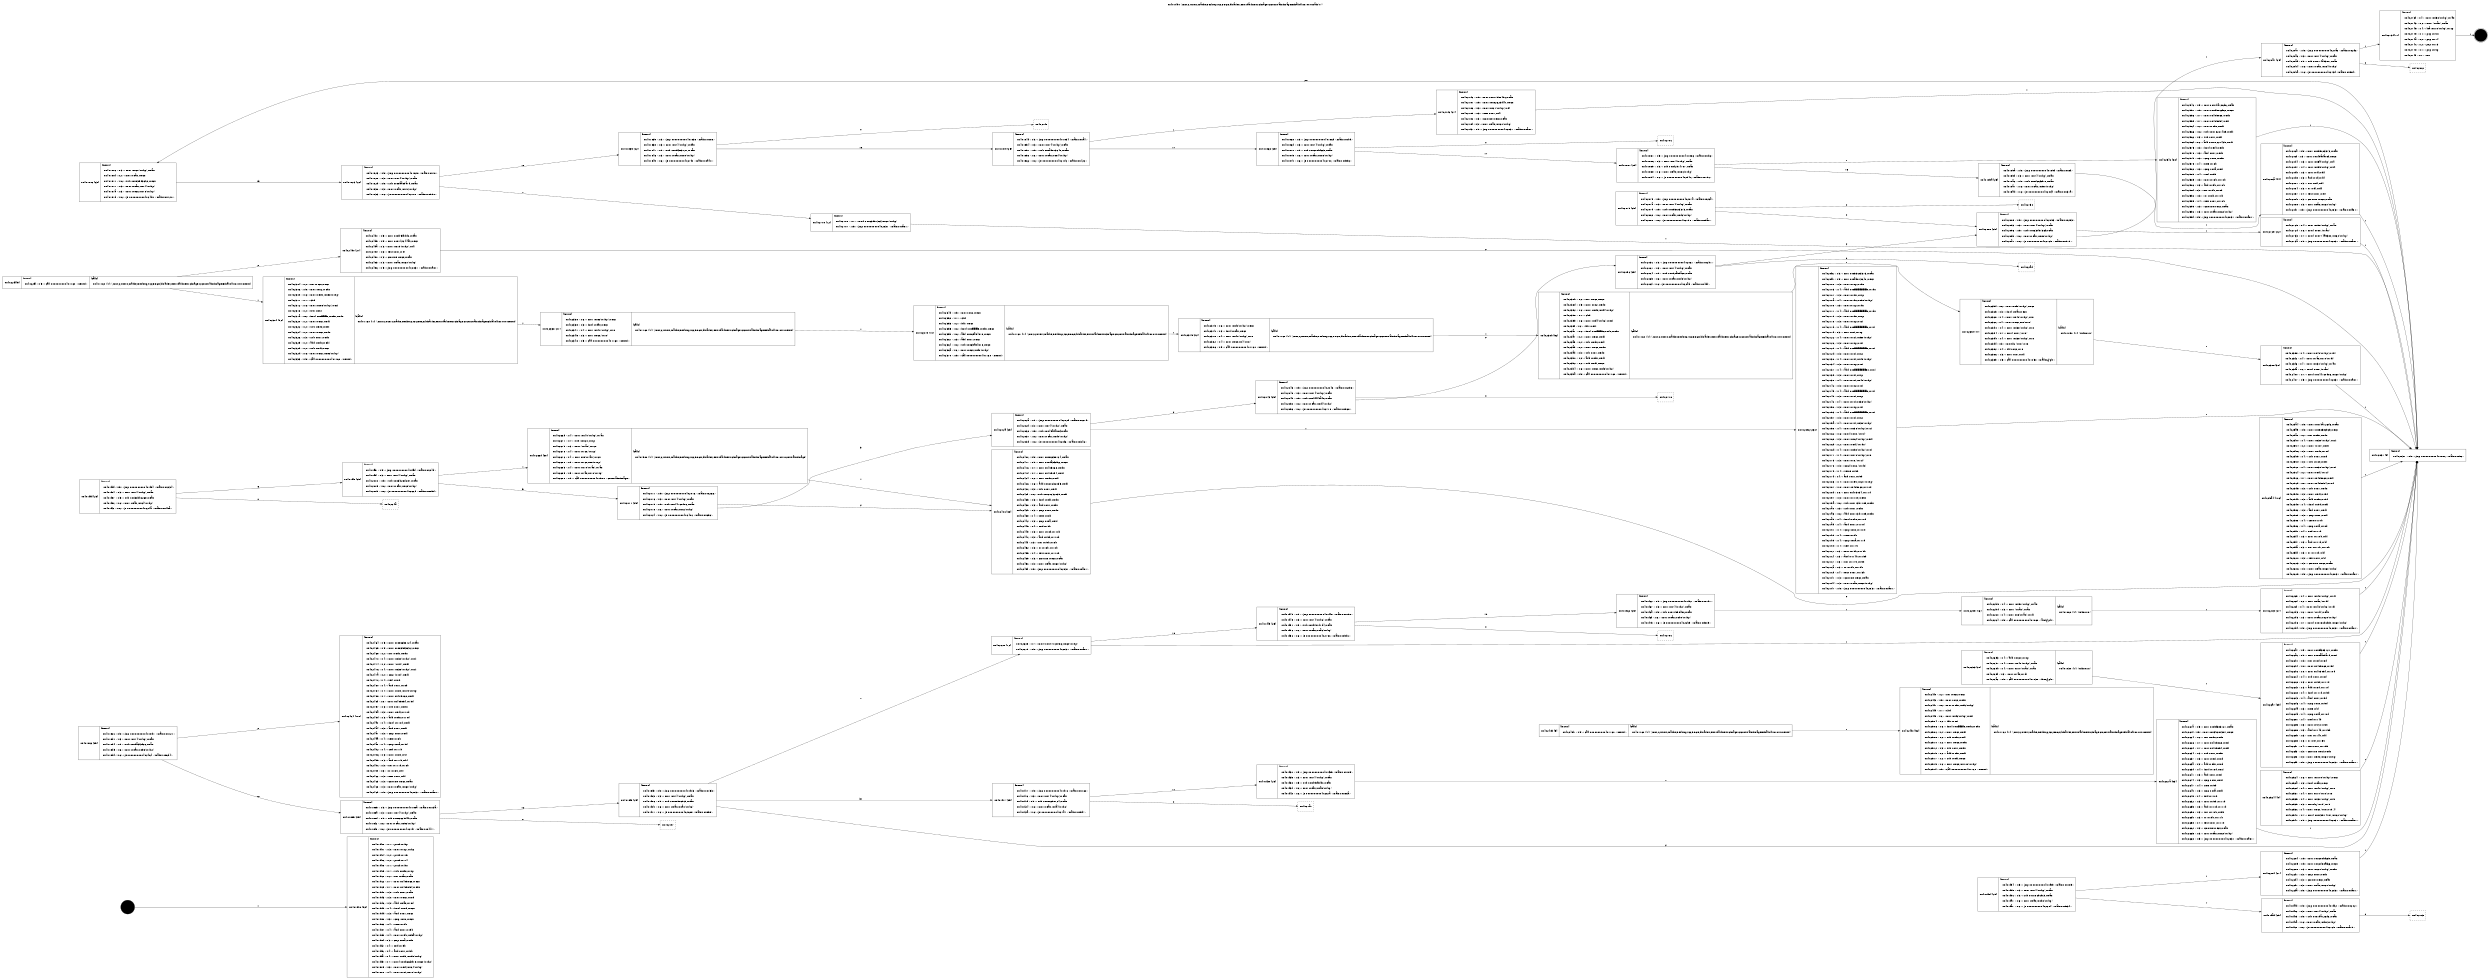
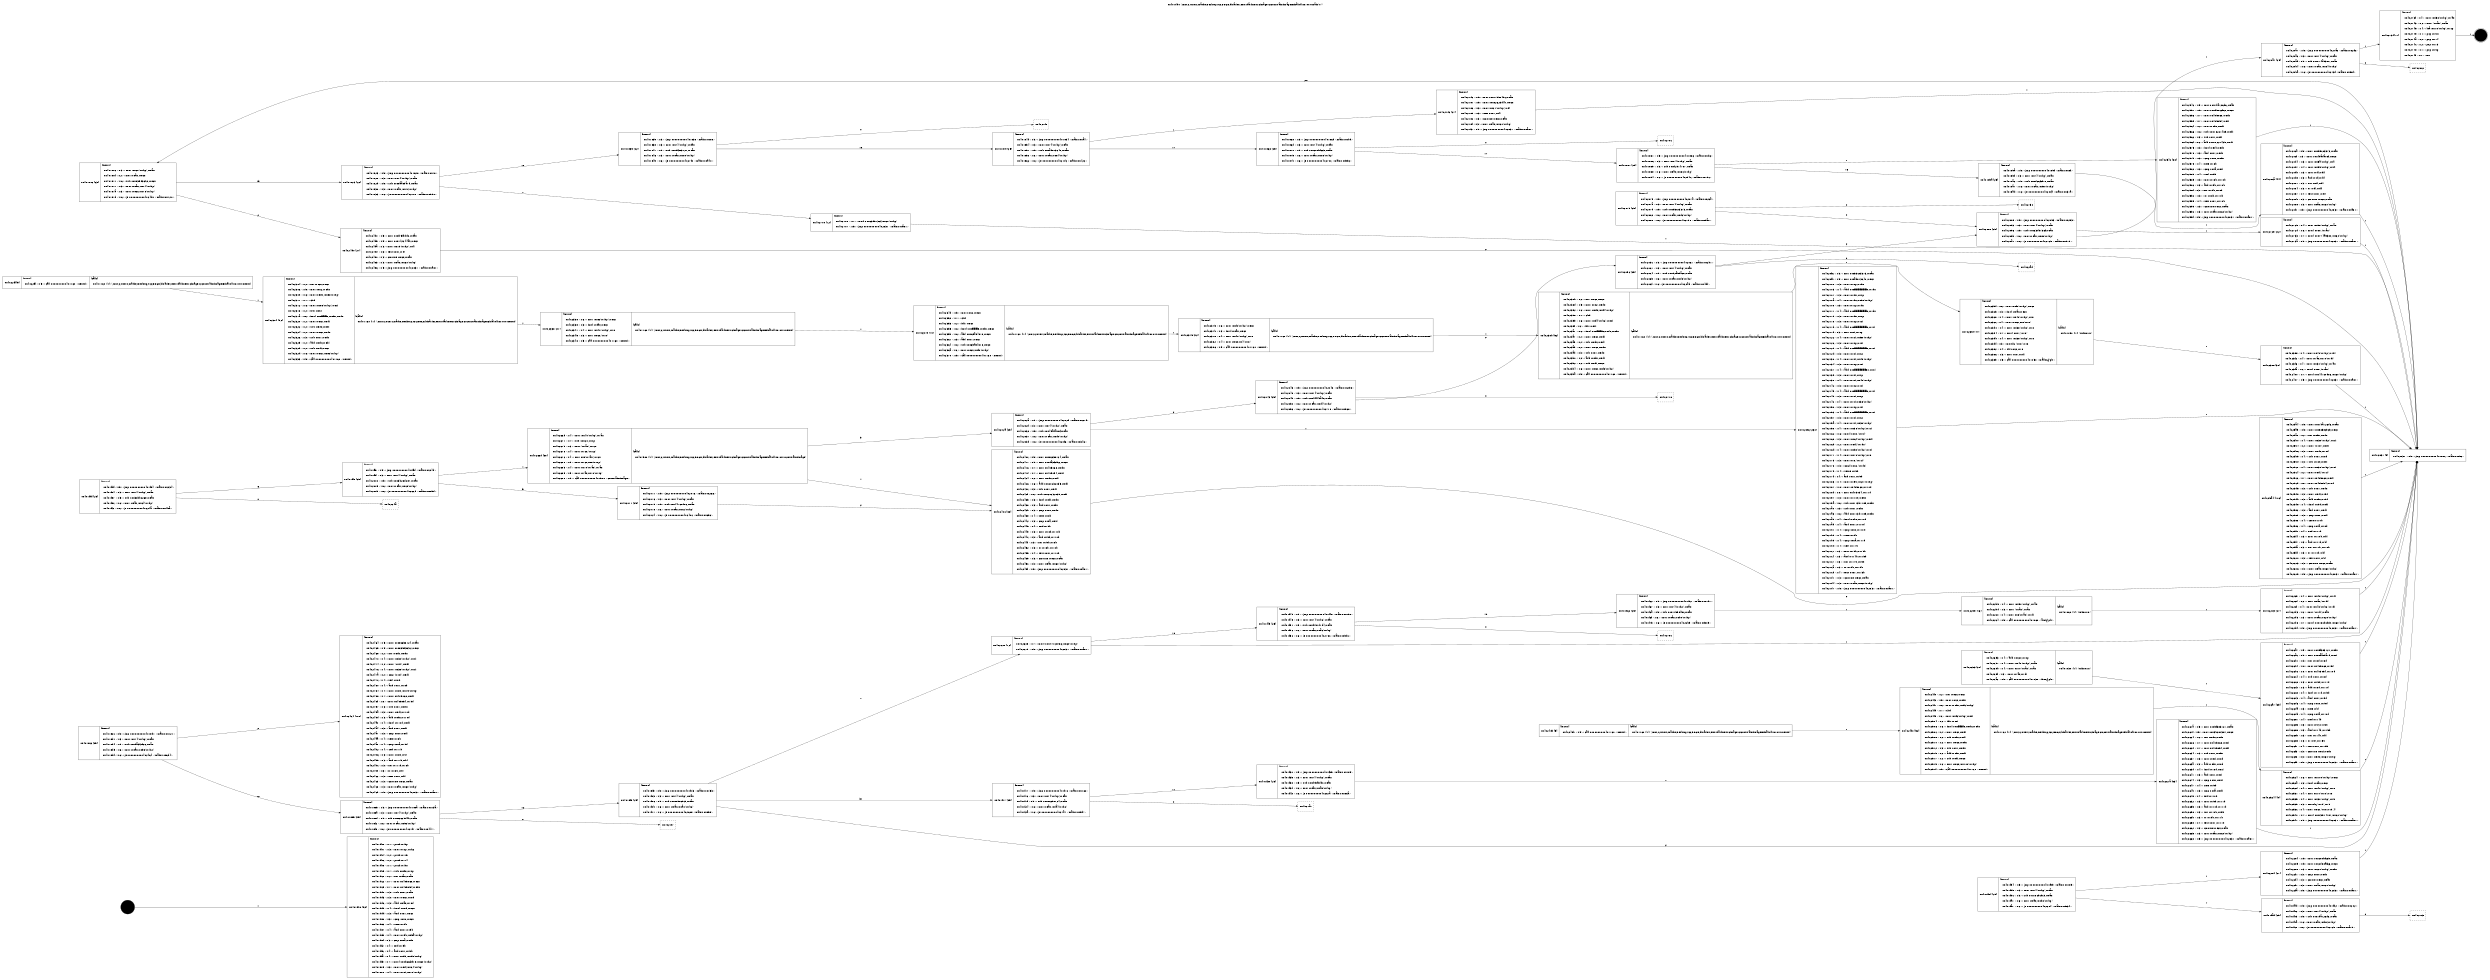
(258, 267) -> (257, 216)
(850, 465) -> (899, 440)
none -> (2231, 709)
